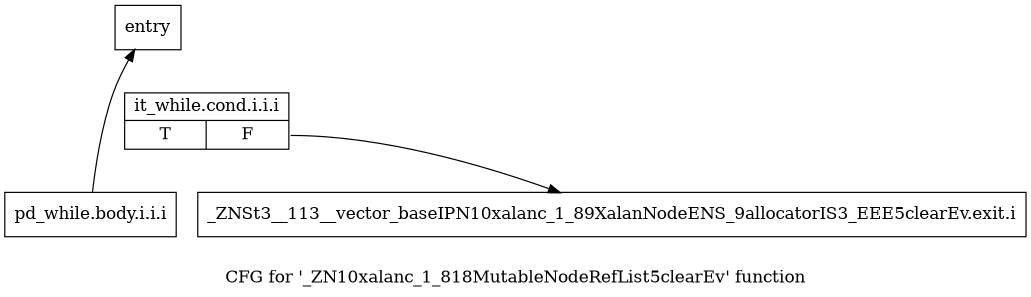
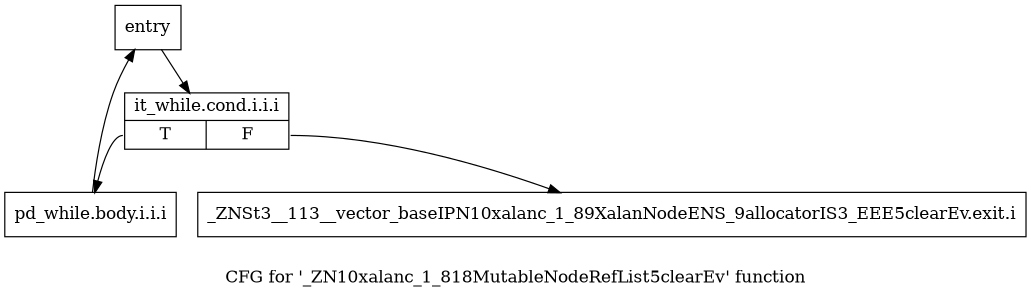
none -> (172, 66)
none -> (106, 155)
